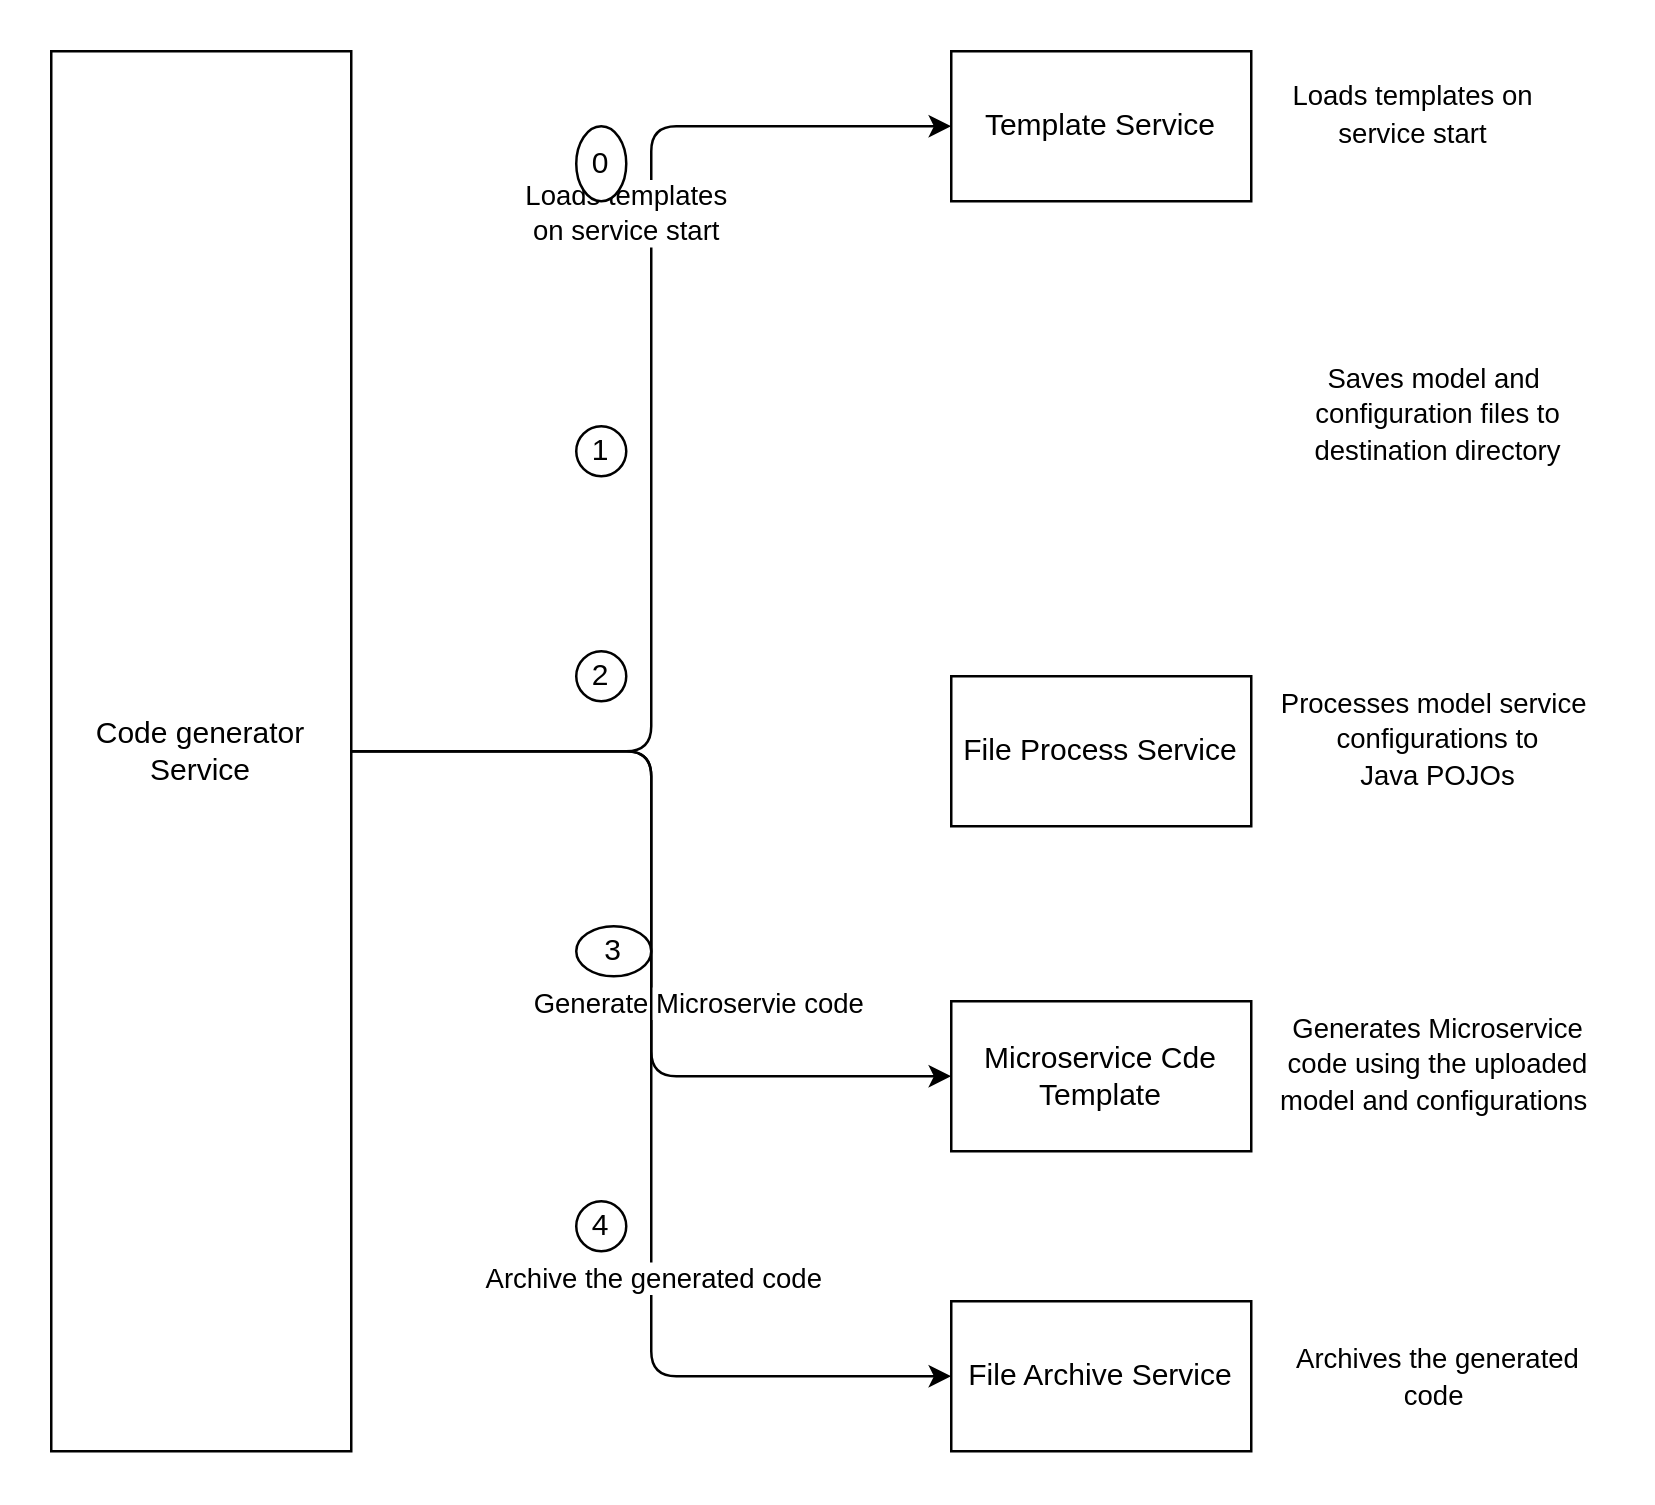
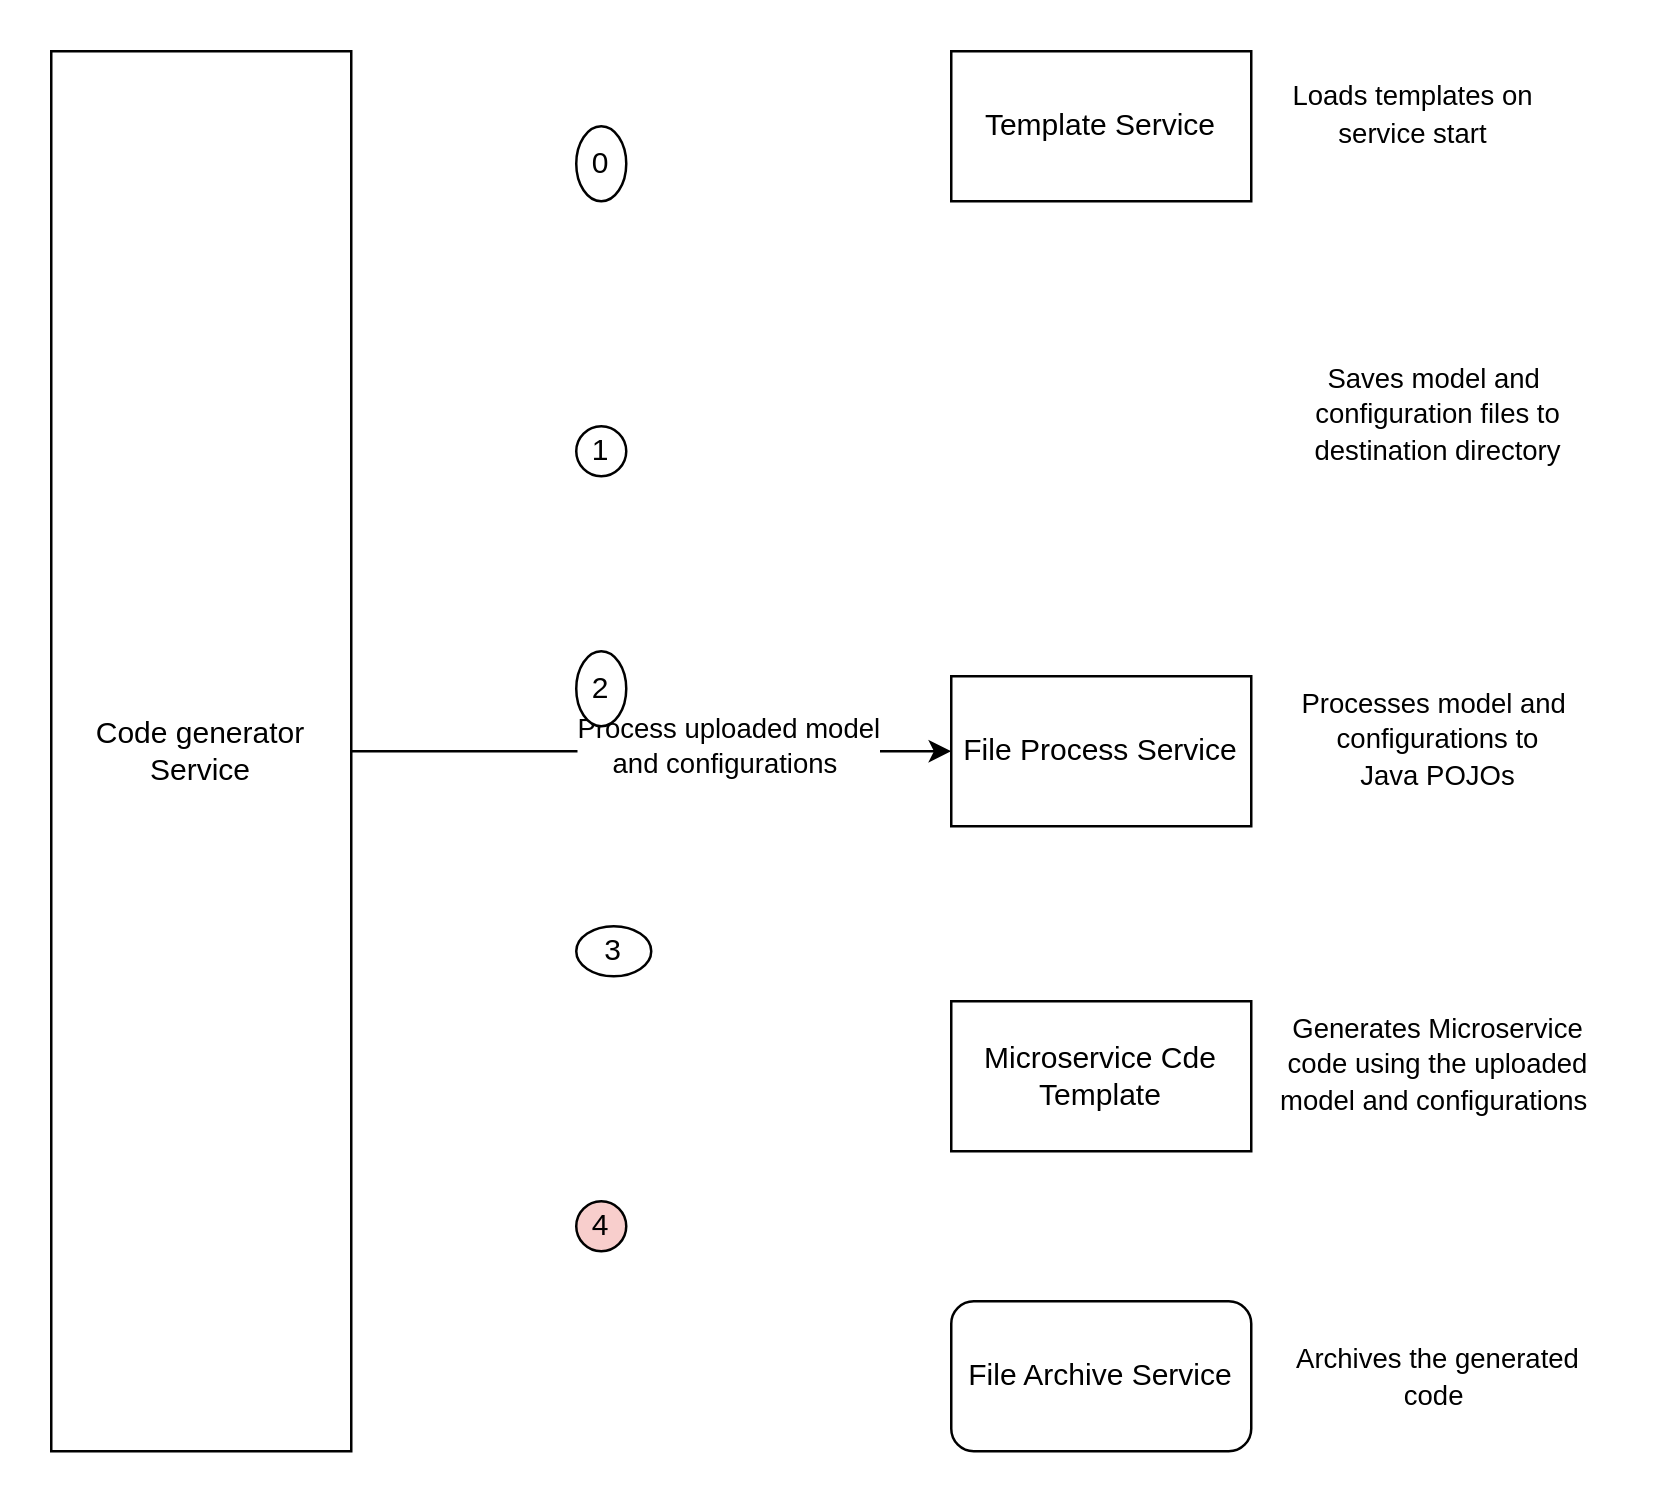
(651, 485) -> none
(601, 676) -> (601, 689)
(1439, 739) -> (1439, 739)
none -> (906, 751)
(796, 1076) -> none
(601, 1226) -> (601, 1226)
(748, 1376) -> none
(1101, 1376) -> (1101, 1376)
